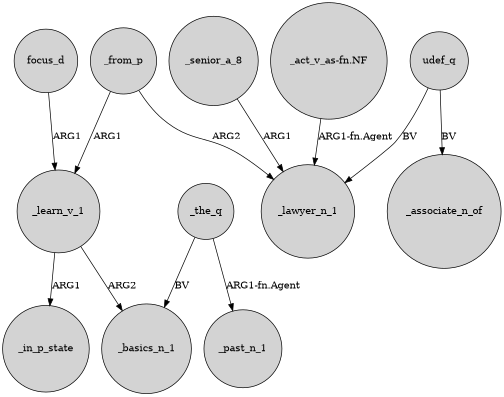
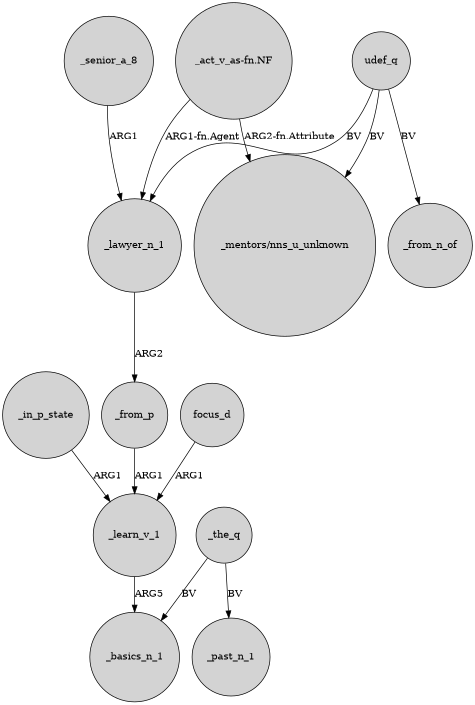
(199, 138) -> (135, 334)
(444, 211) -> (430, 245)
none -> (285, 245)
(53, 276) -> (89, 473)
(122, 286) -> (149, 594)
(263, 286) -> (235, 594)
